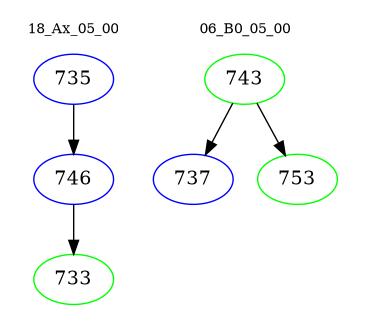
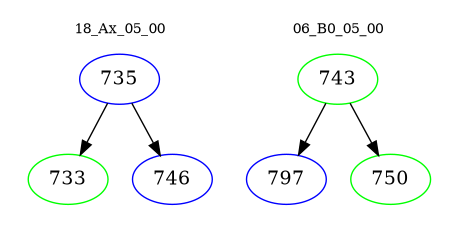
(193, 179) -> (286, 179)
(298, 179) -> (391, 179)
(74, 223) -> (97, 123)
